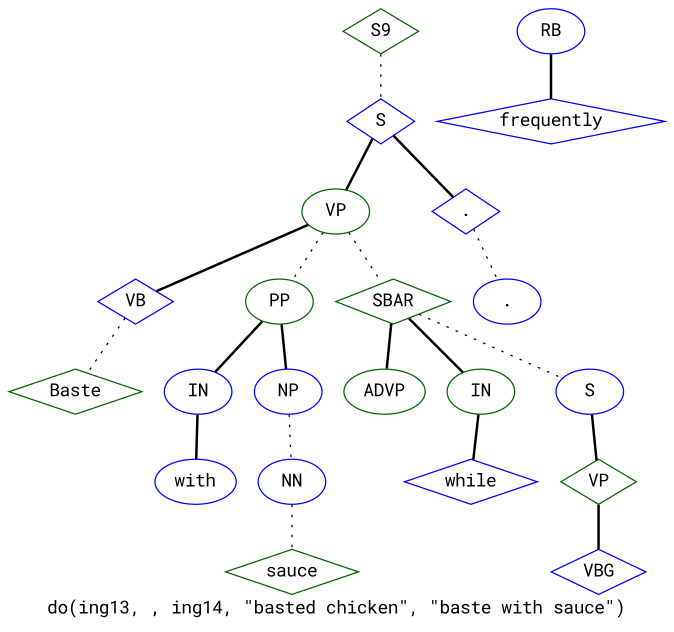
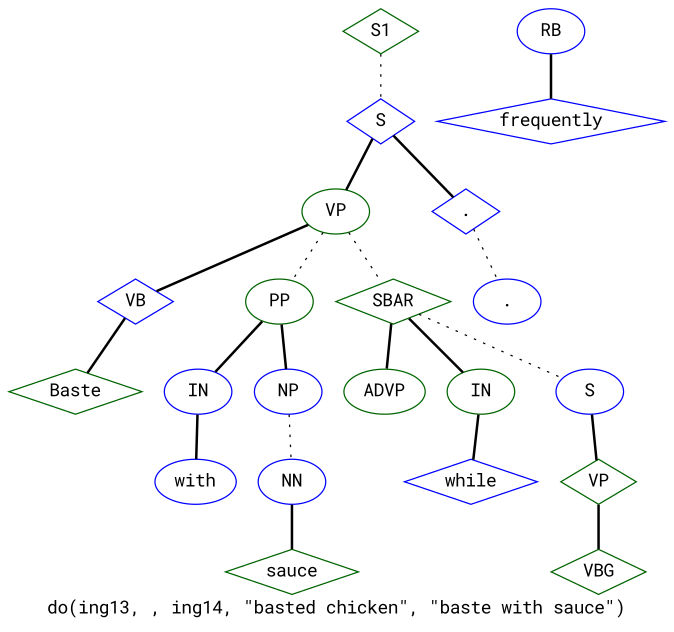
(381, 31) -> (381, 31)
(106, 346) -> (106, 346)
(292, 527) -> (292, 527)
(599, 572) -> (599, 572)
